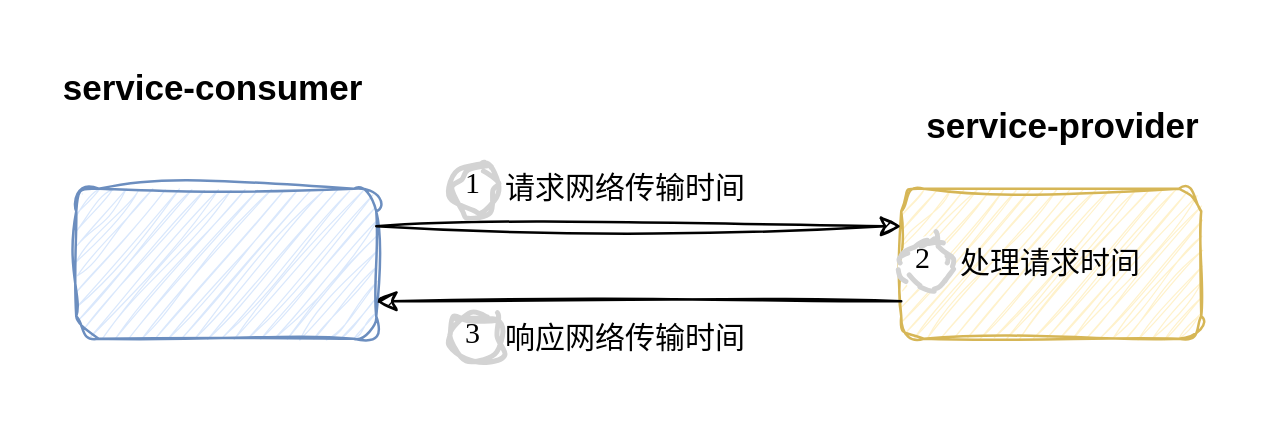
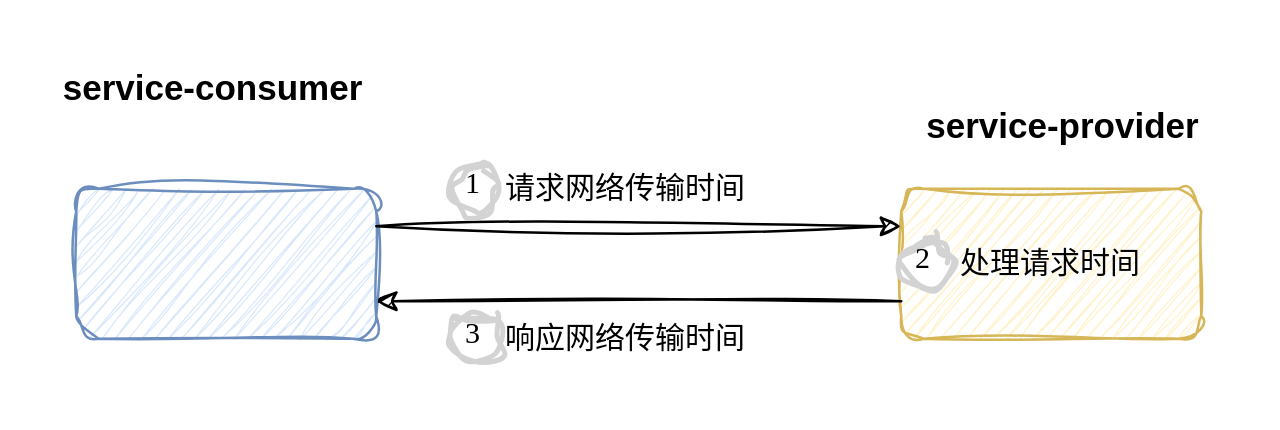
(926, 264) -> (926, 264)
